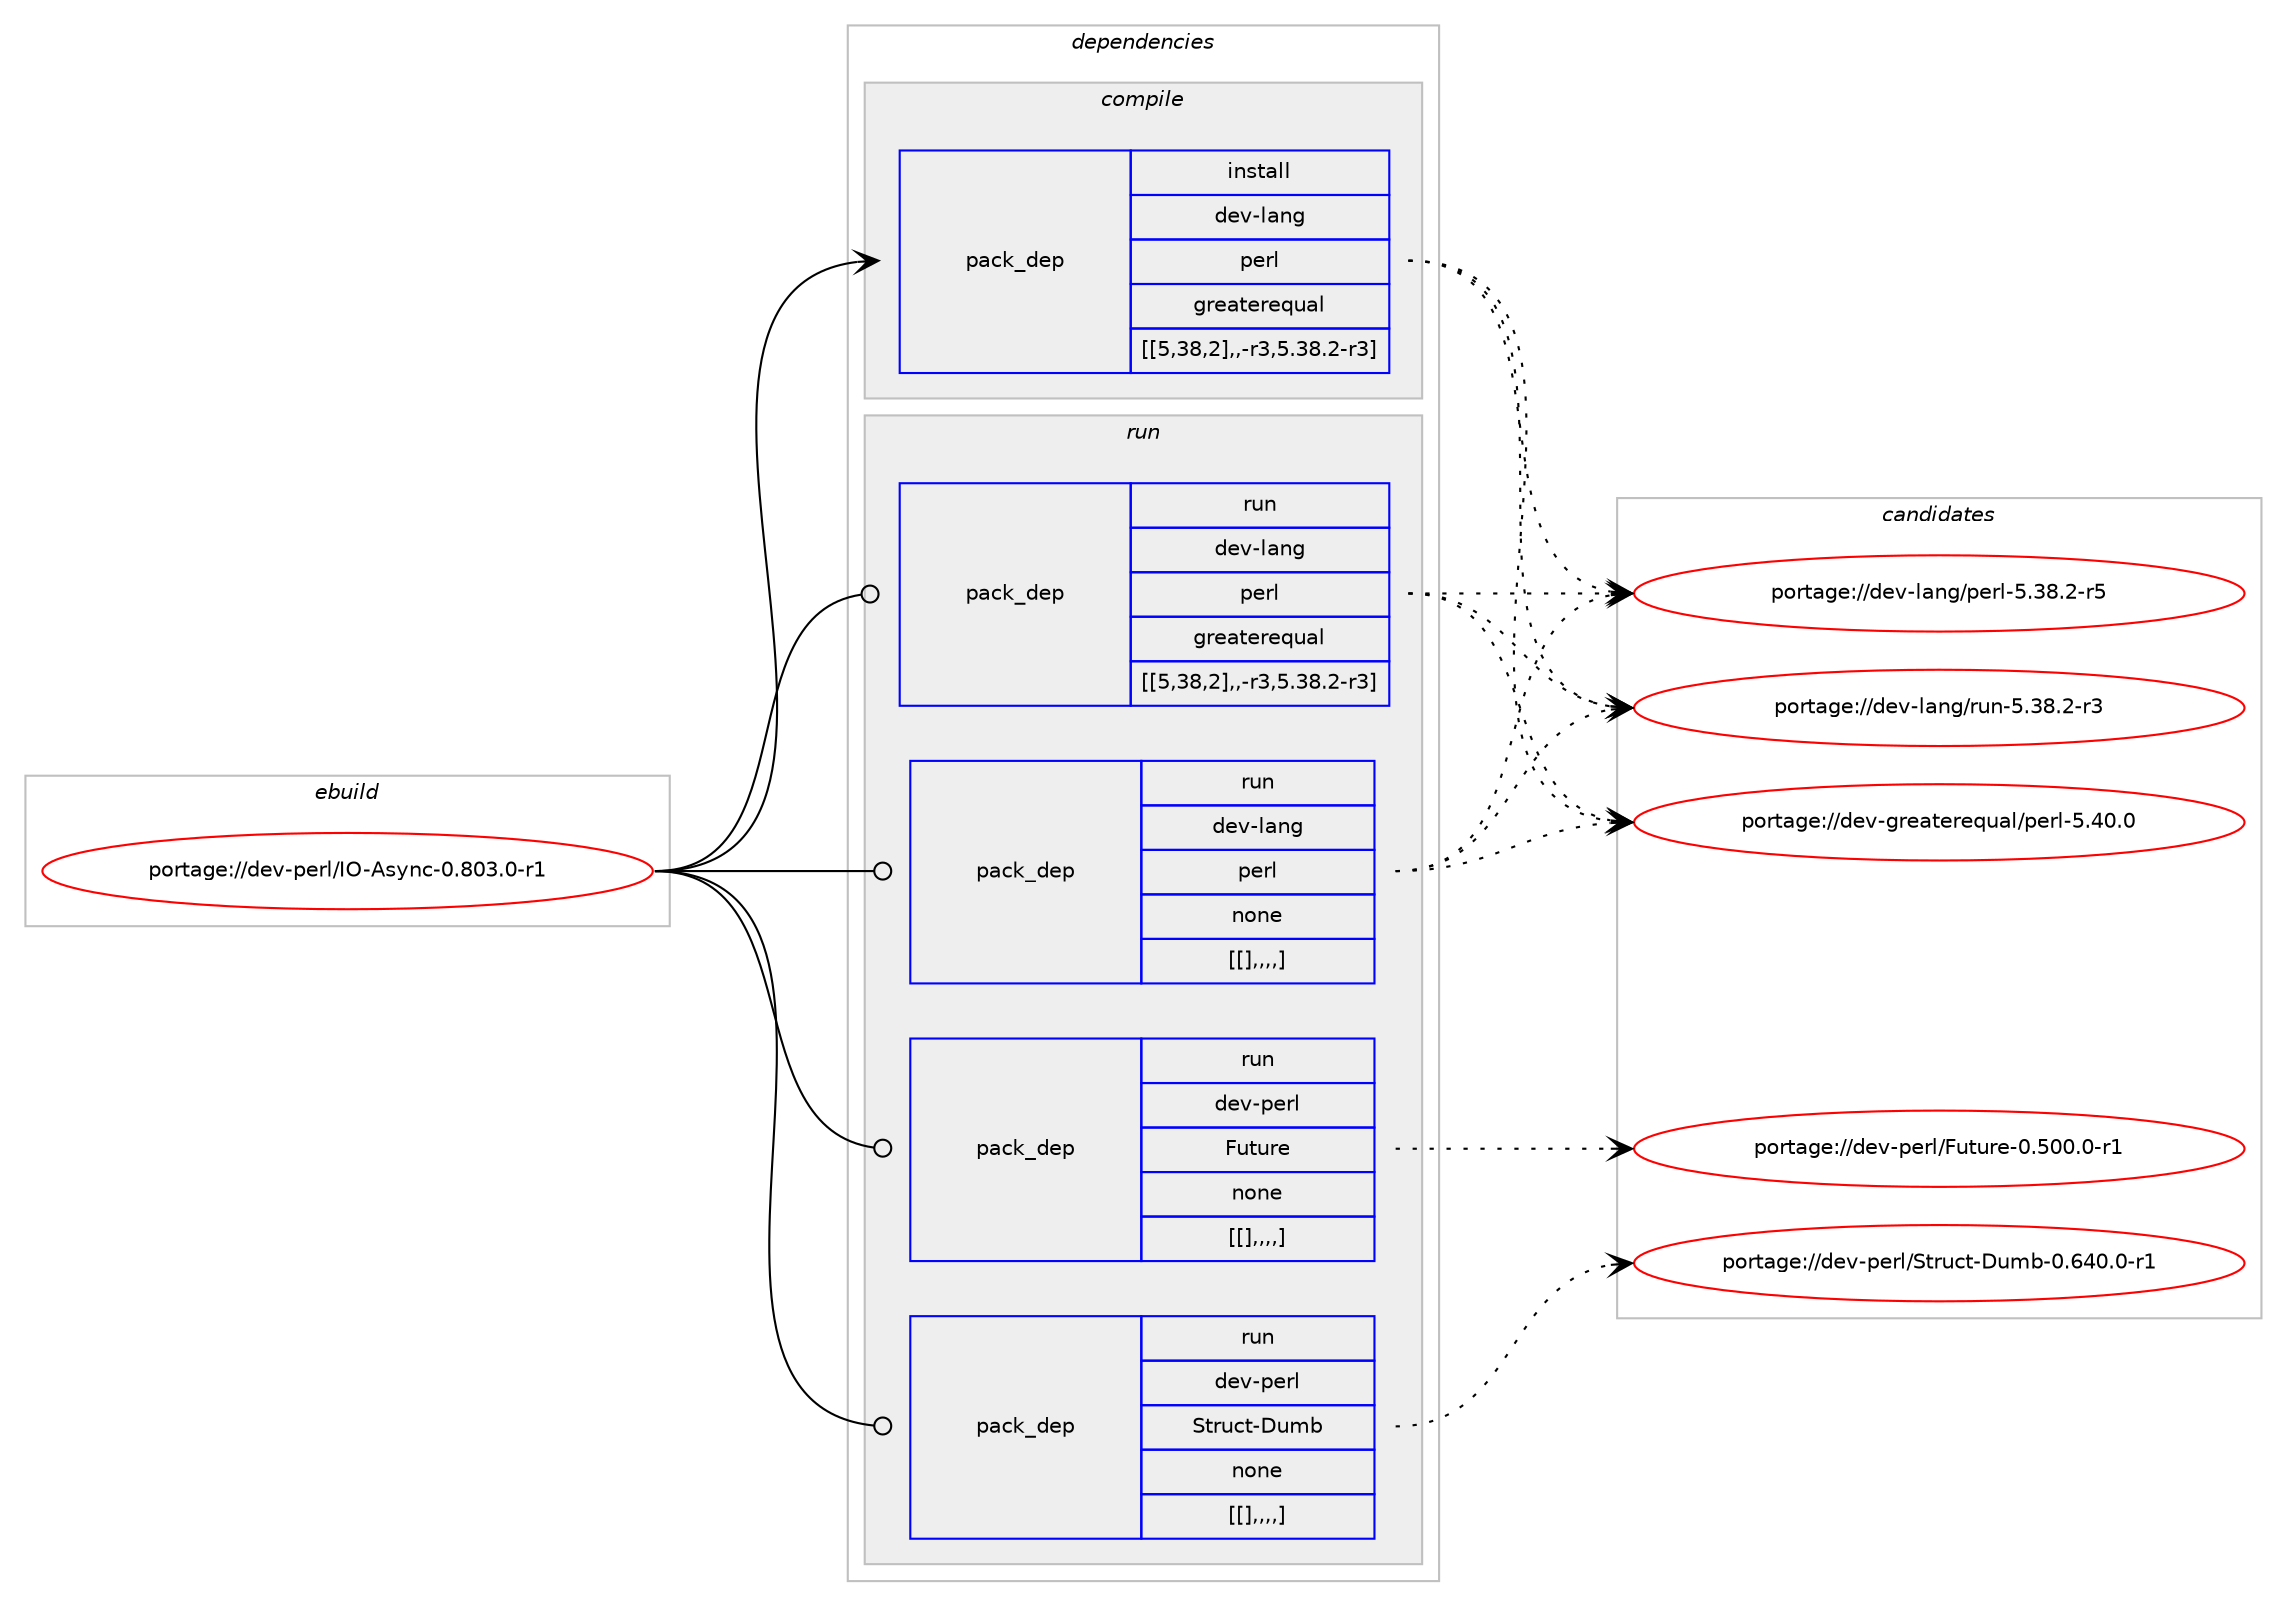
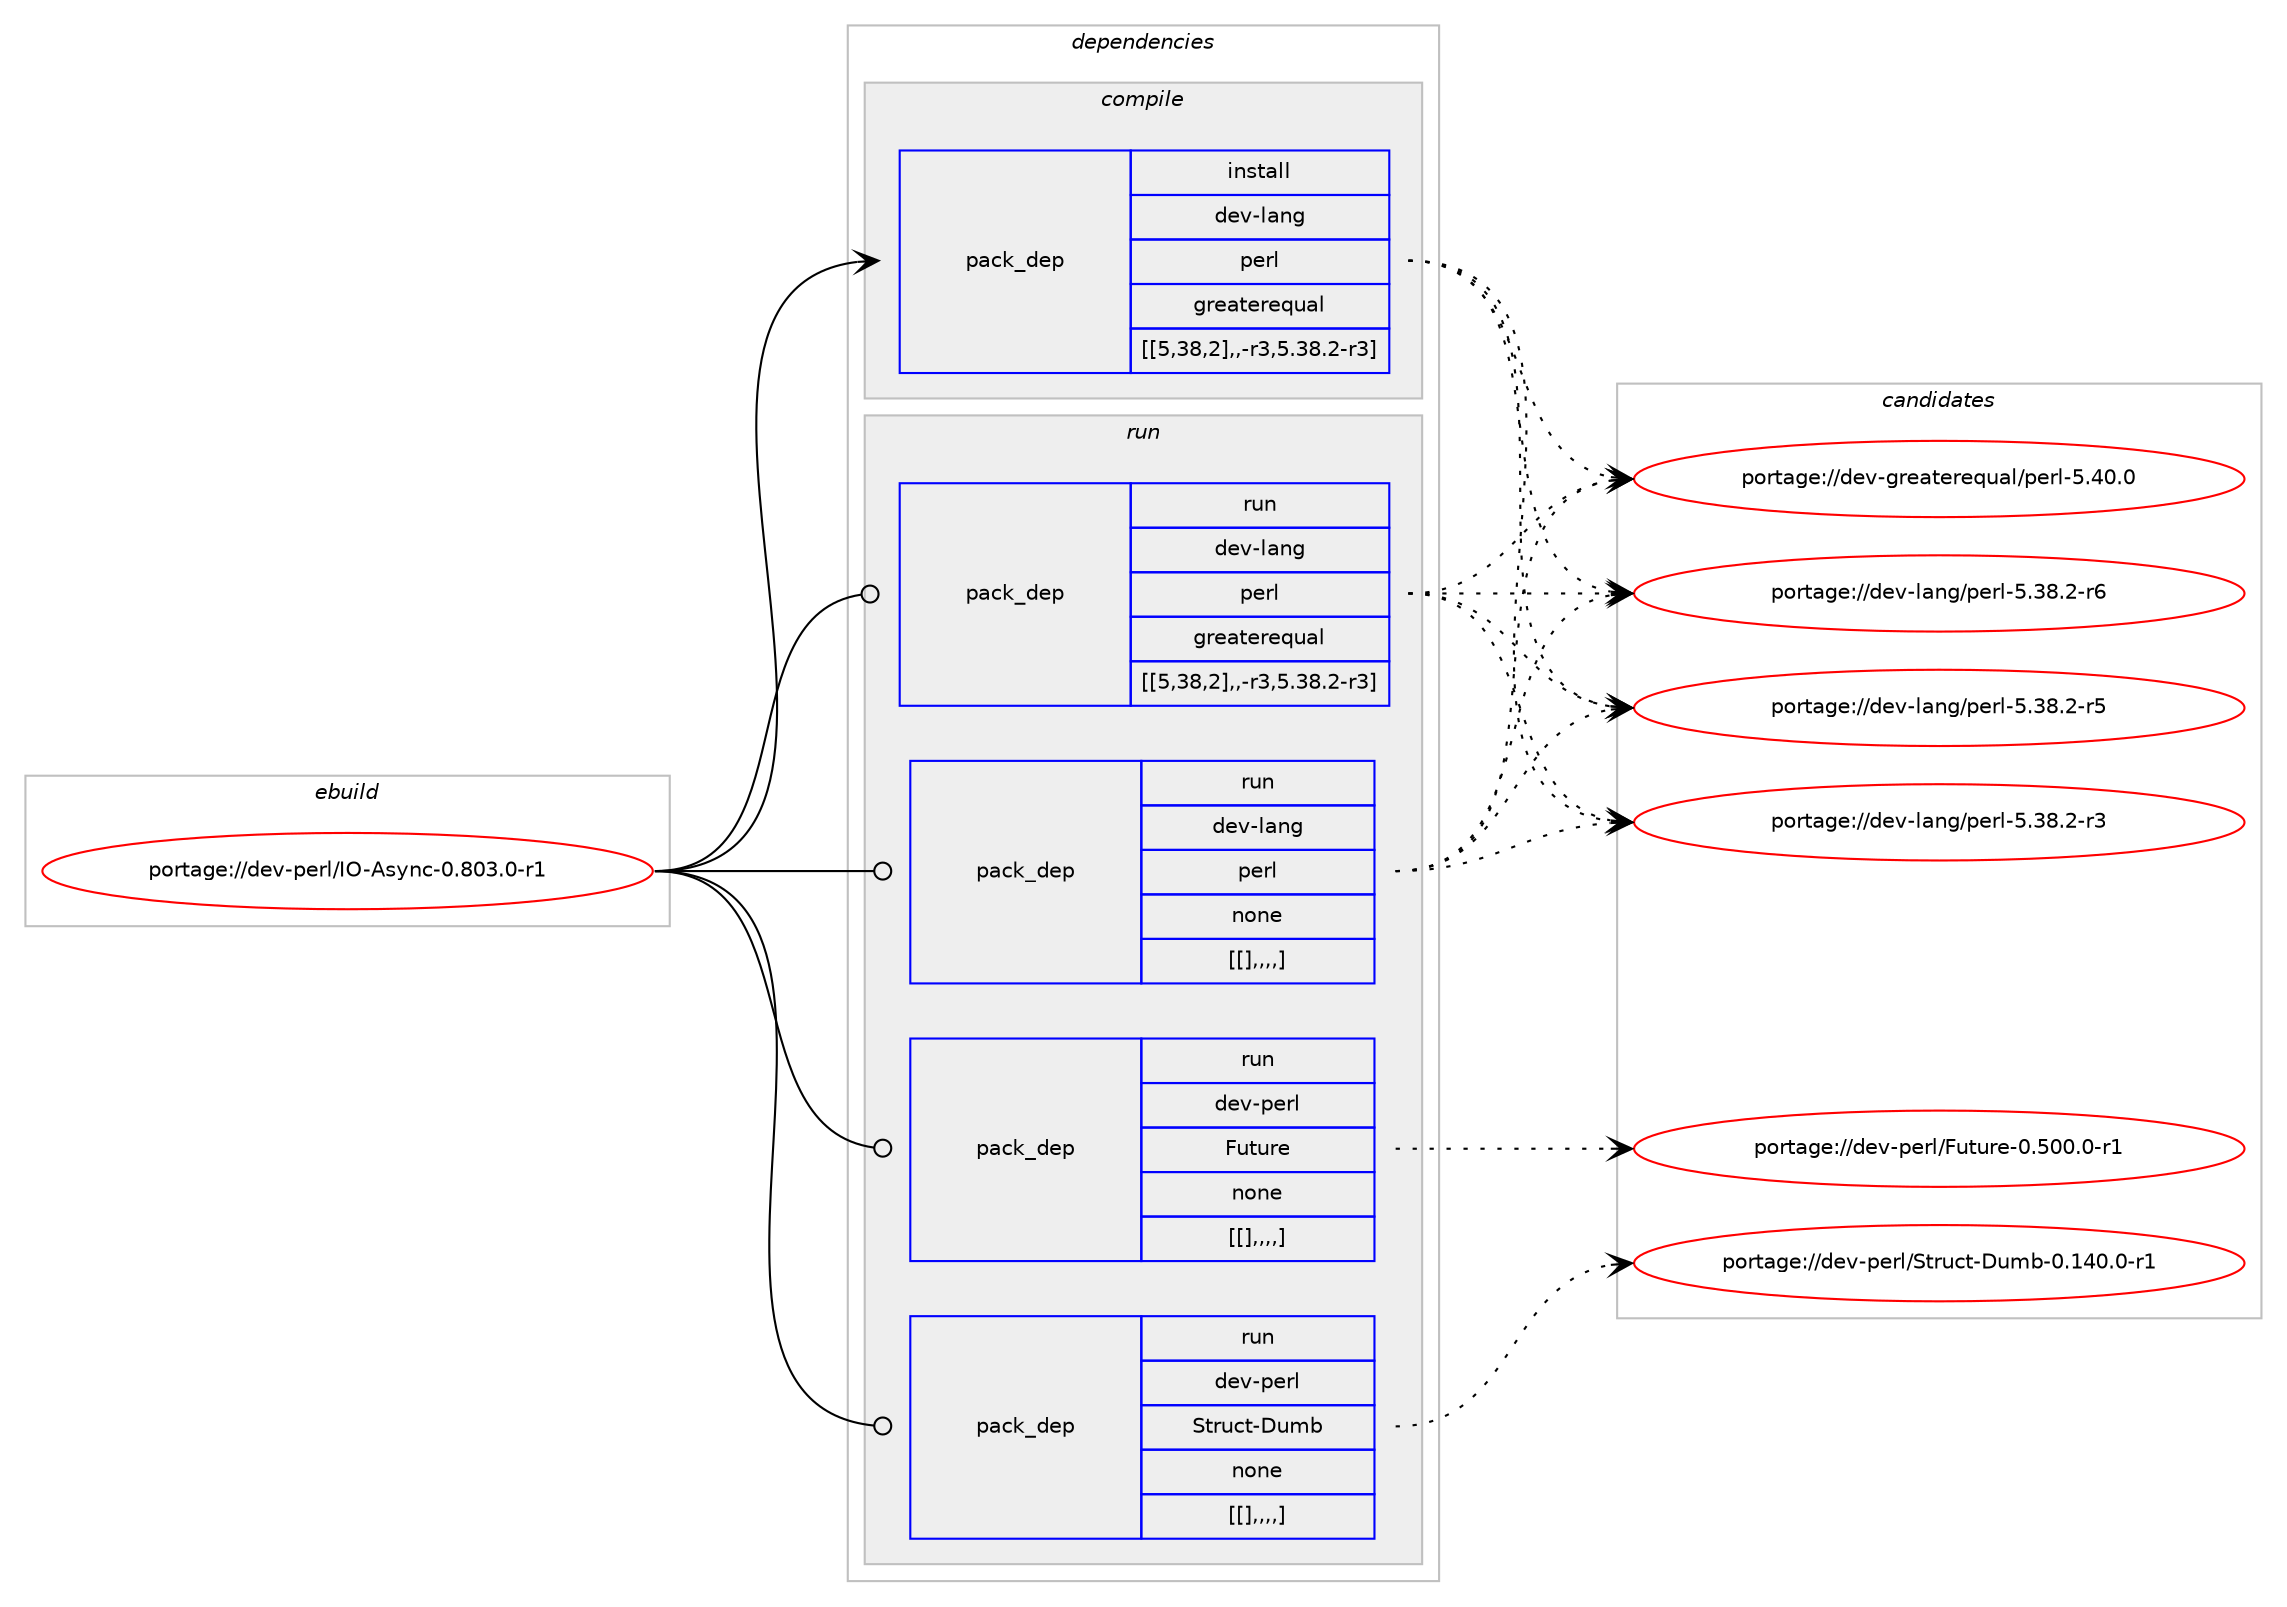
none -> (1939, 593)
(1939, 708) -> (1939, 822)
(1939, 1263) -> (1939, 1263)
